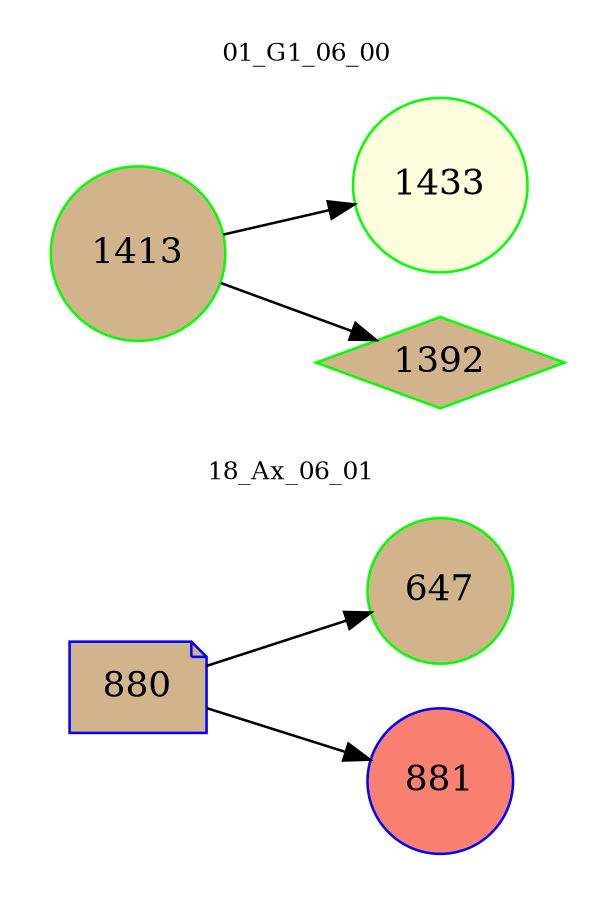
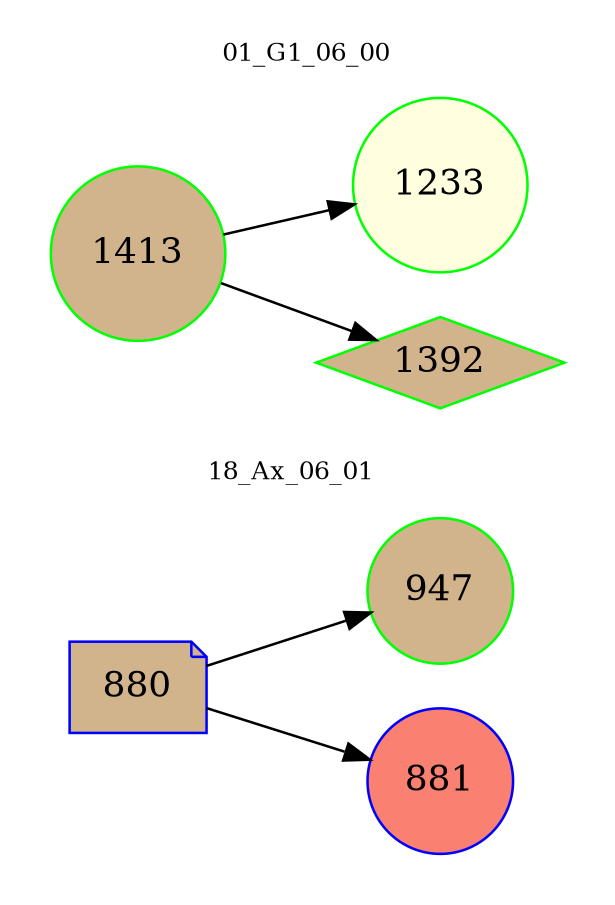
(440, 185) -> (440, 185)
(440, 591) -> (440, 591)
